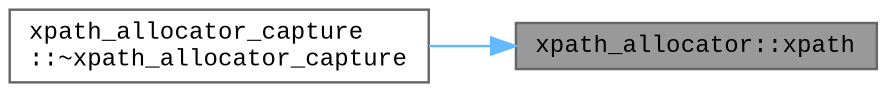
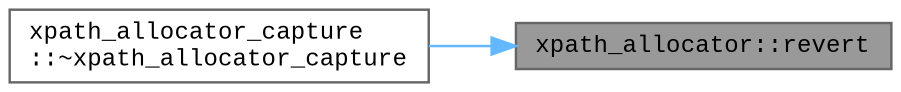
(696, 46) -> (704, 46)
